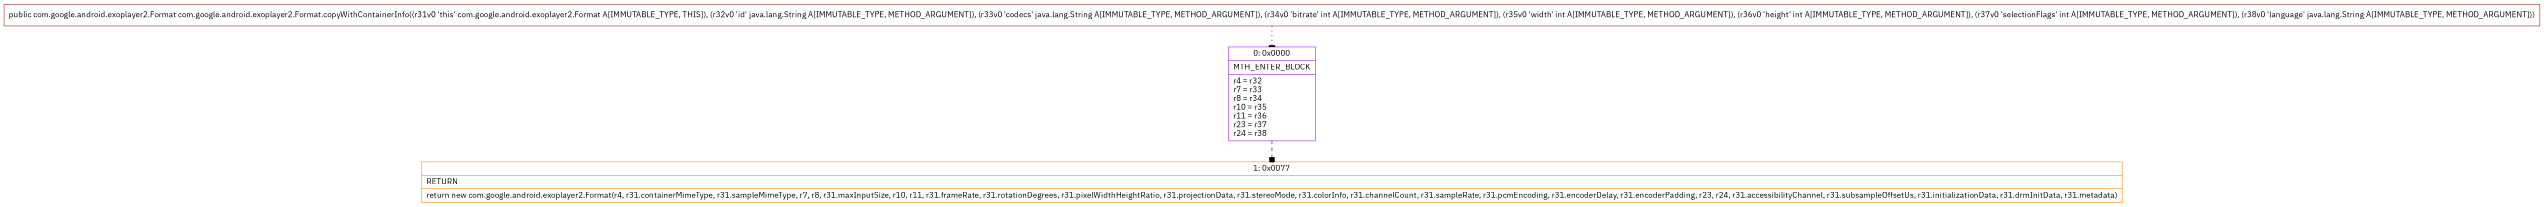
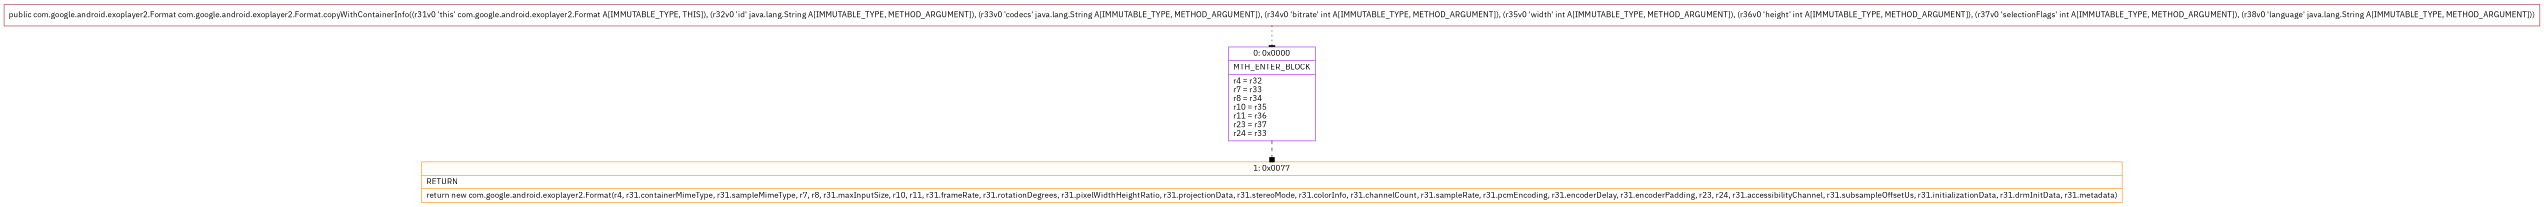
(1250, 134) -> (1250, 134)
